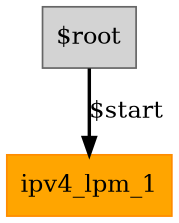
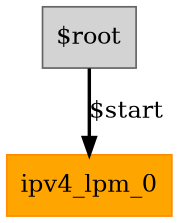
(89, 185) -> (89, 185)
